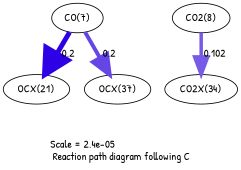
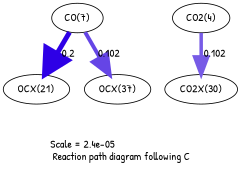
(201, 18) -> (201, 18)
(108, 54) -> (108, 54)
(201, 89) -> (201, 89)
